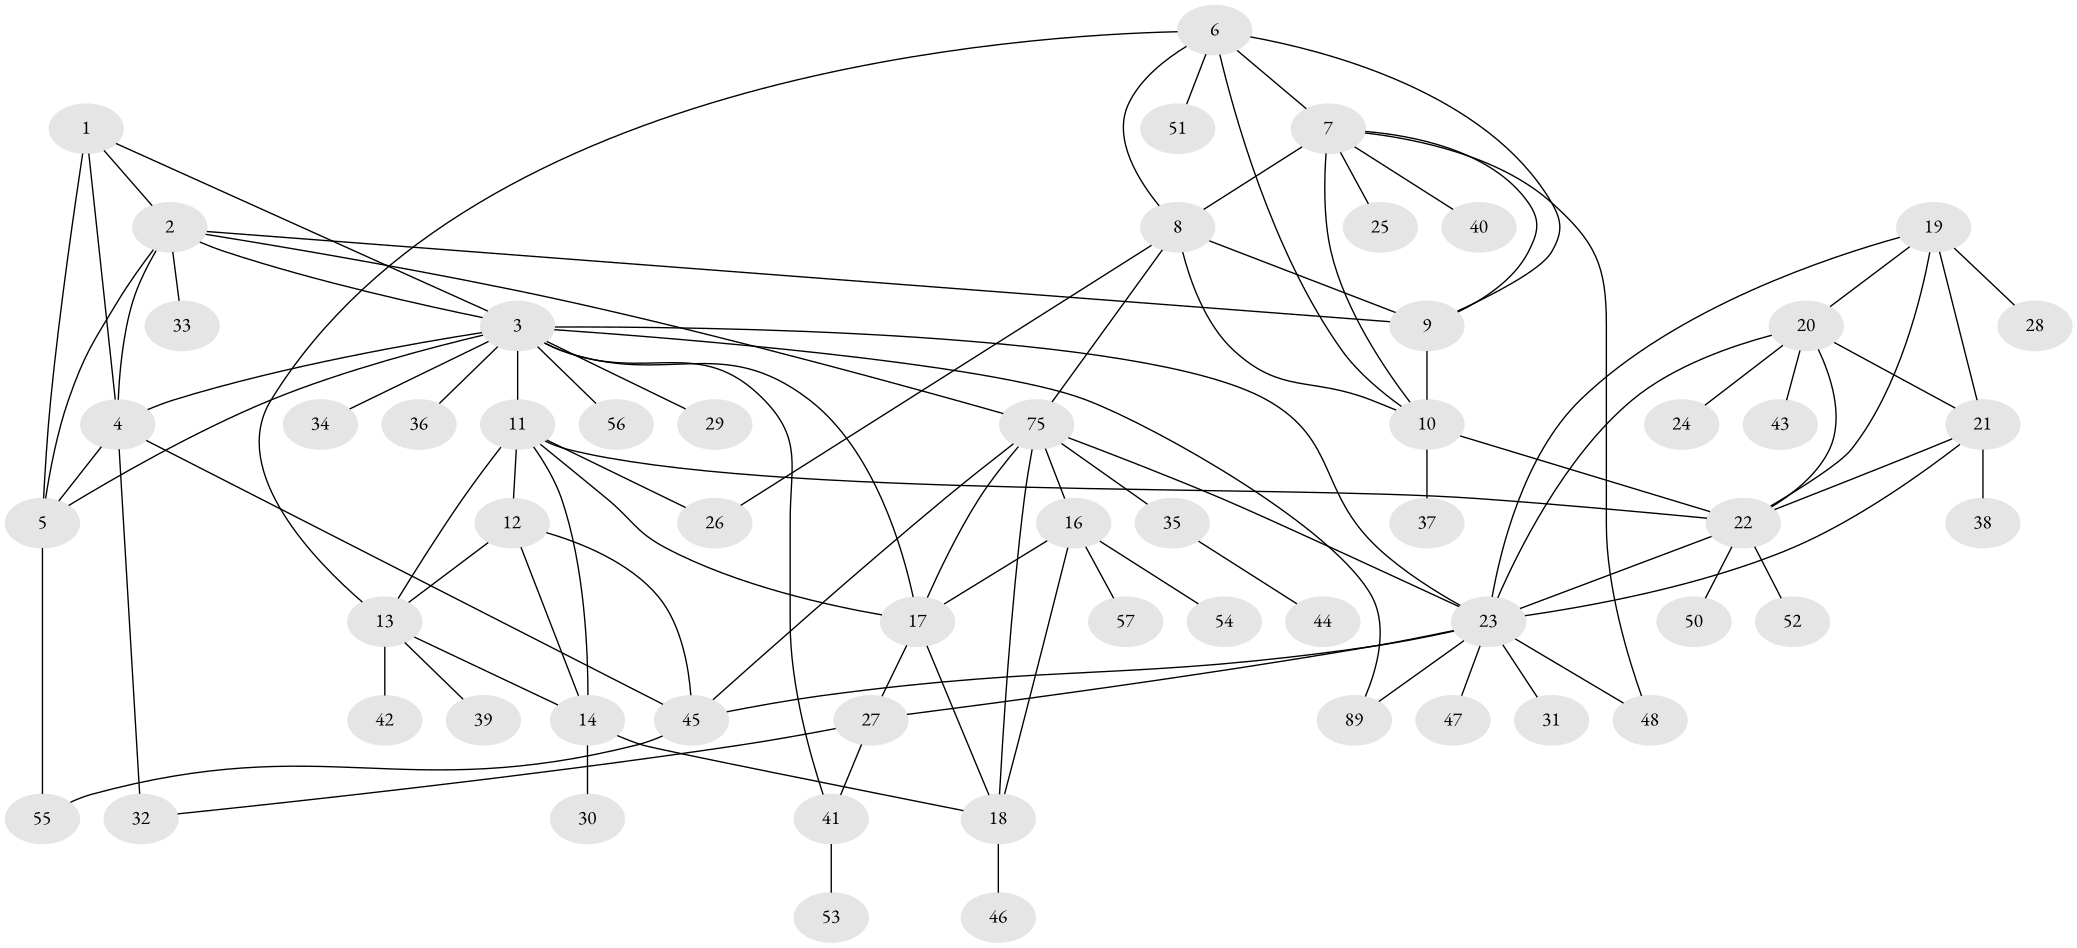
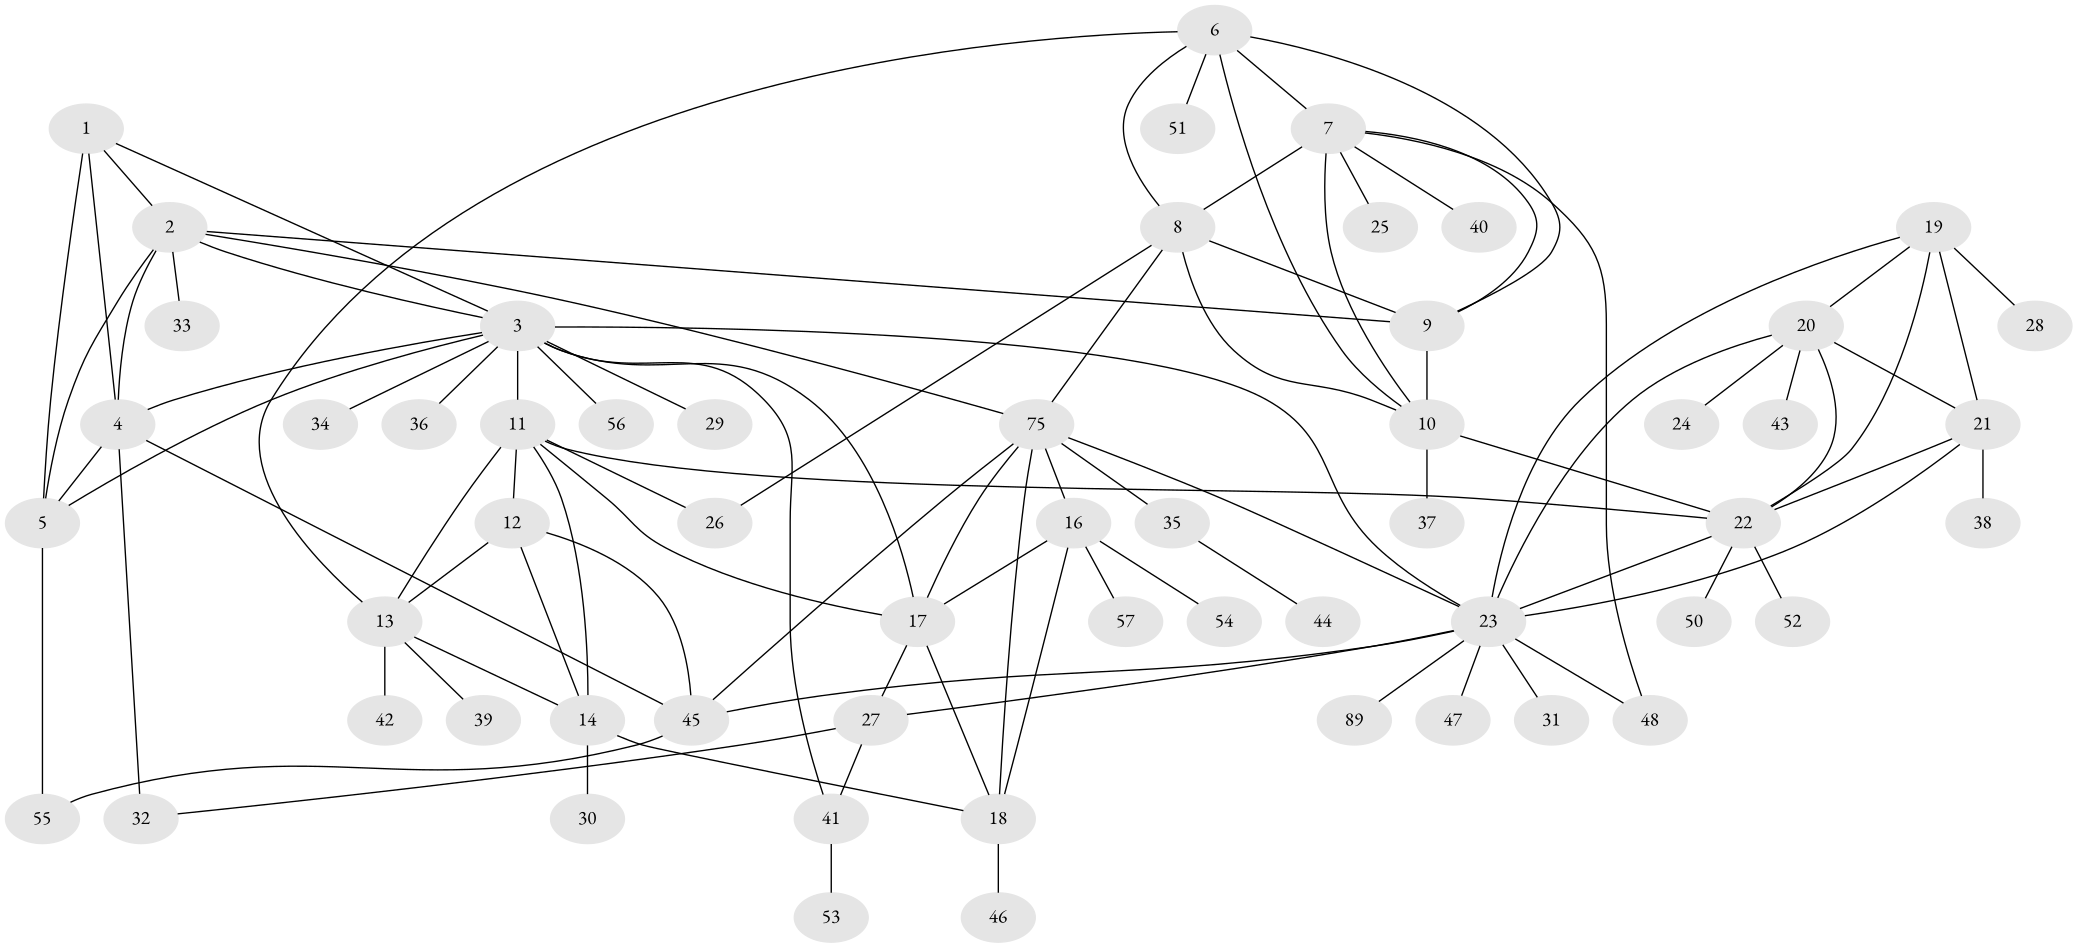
(1046, 388) -> none
